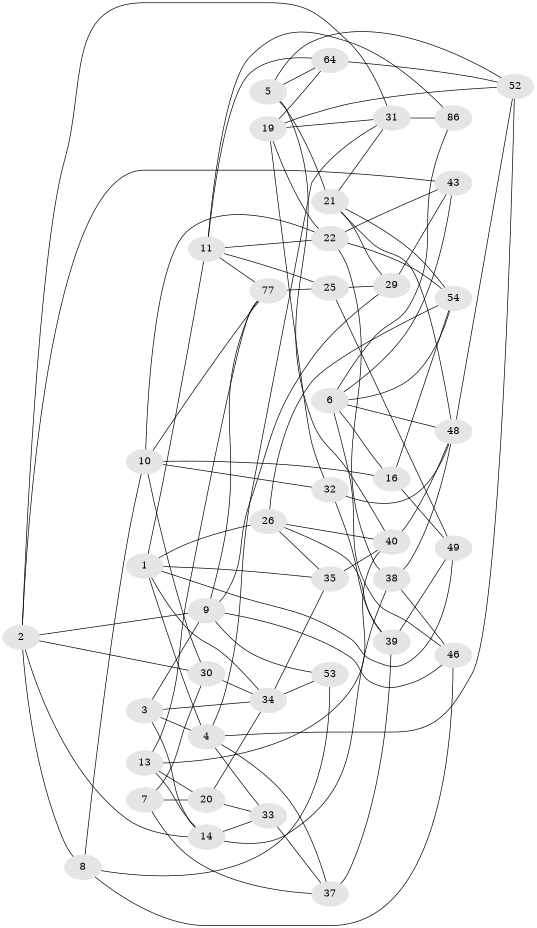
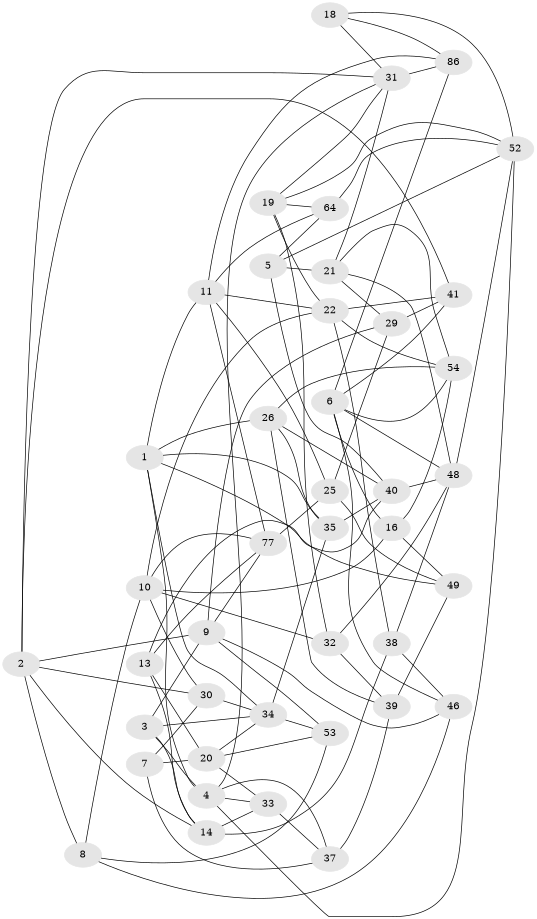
none -> (330, 15)
(454, 183) -> (454, 295)
none -> (268, 746)
